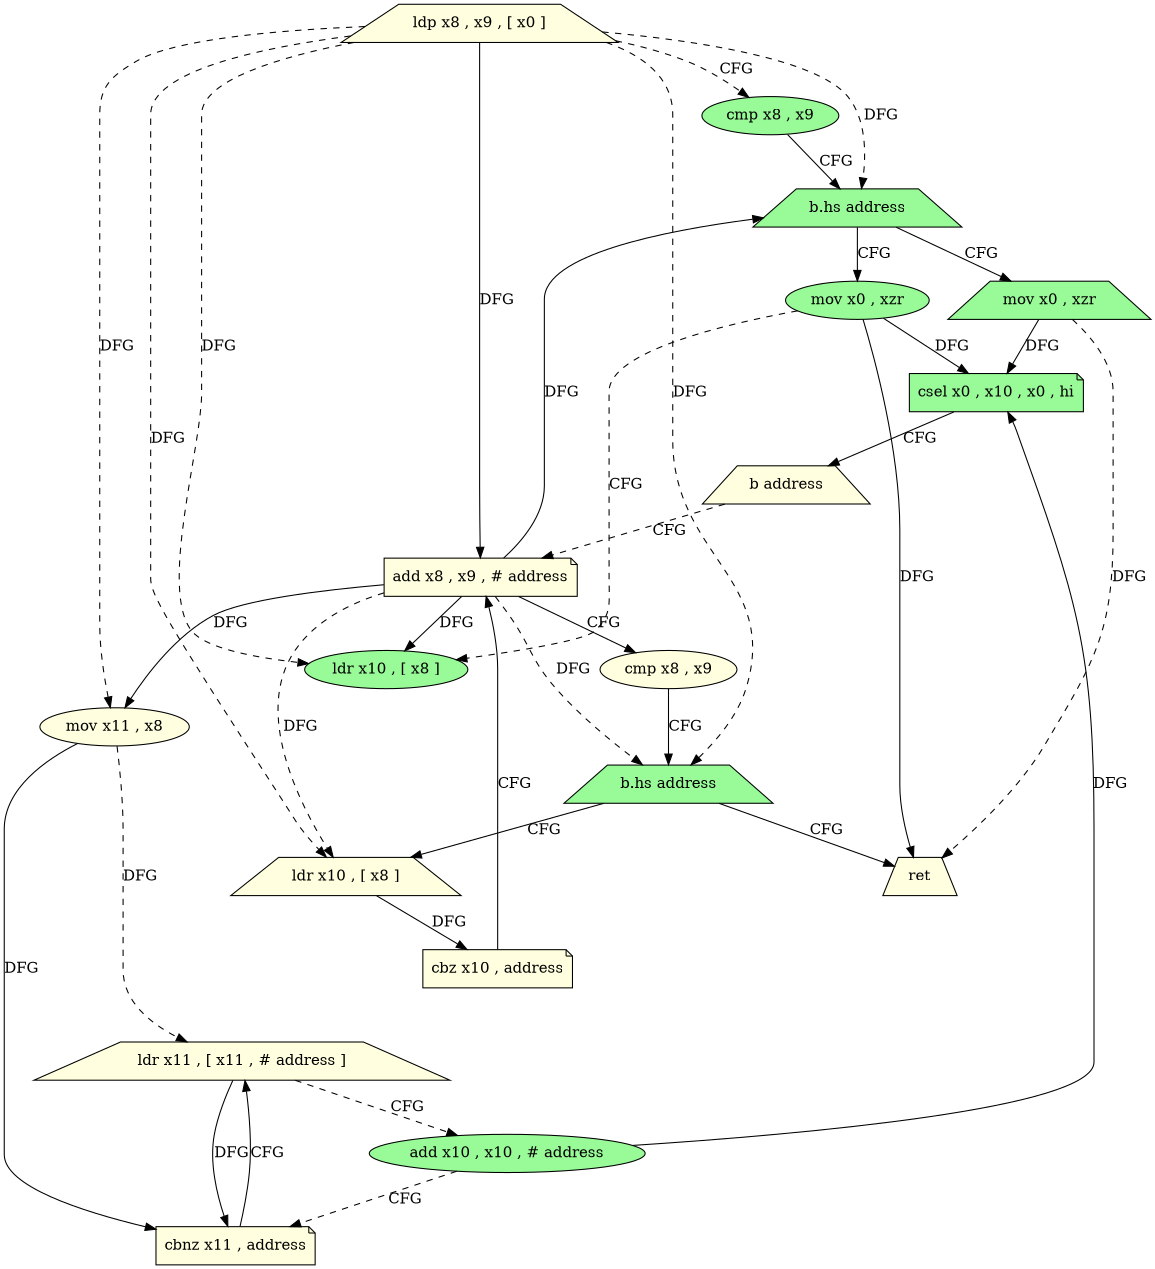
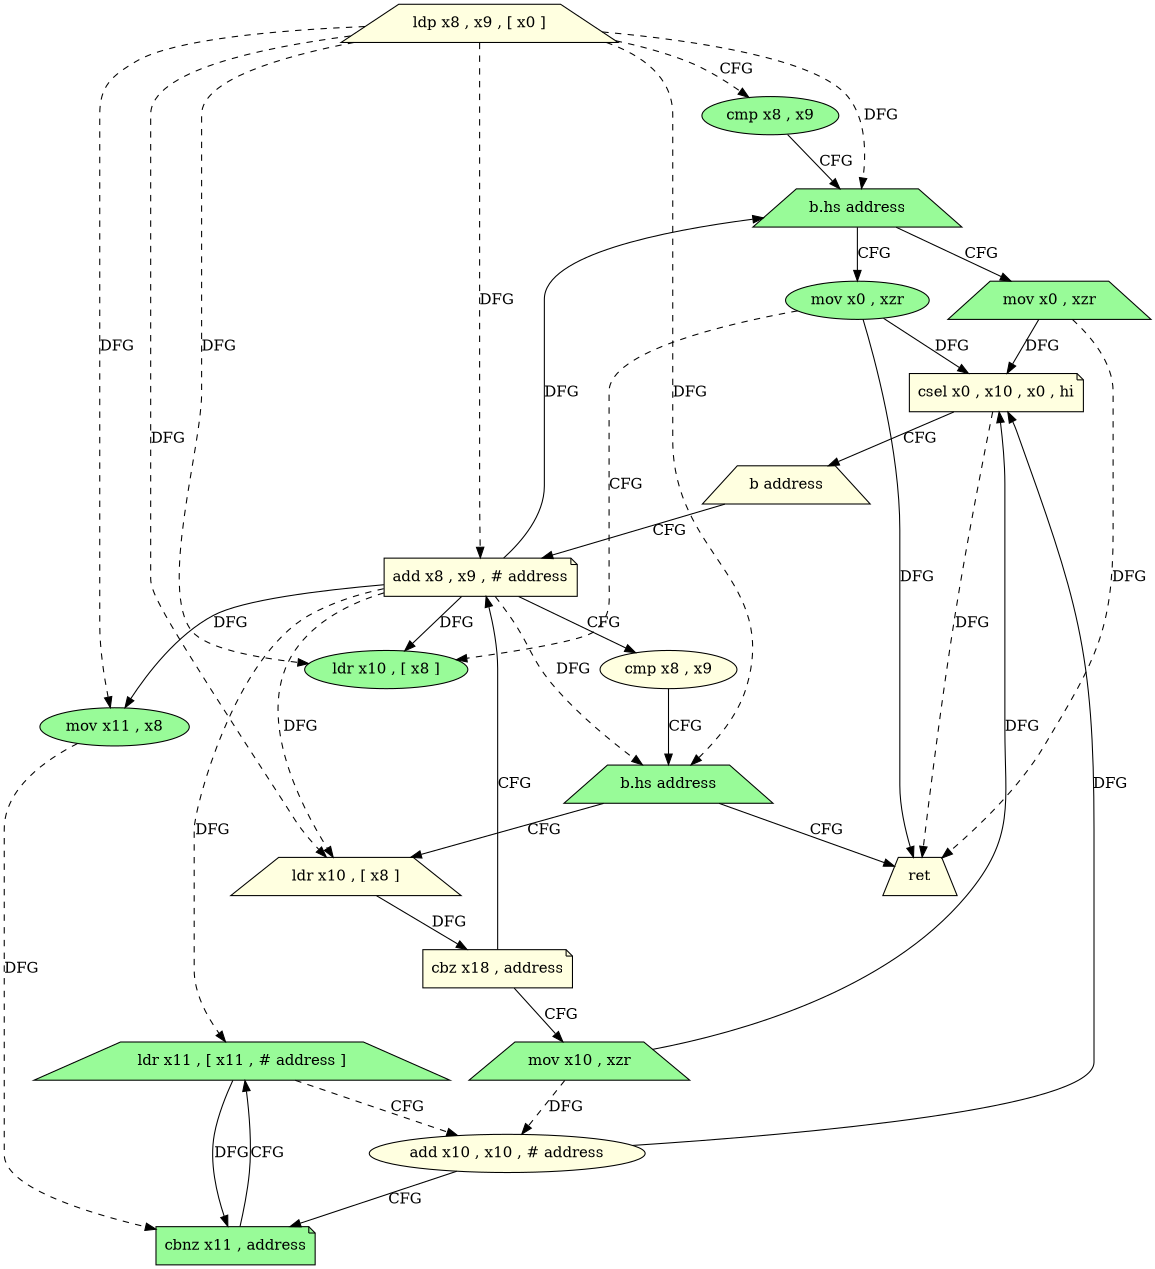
(480, 295) -> (480, 295)
(996, 393) -> (996, 393)
(639, 530) -> (639, 530)
none -> (953, 628)
(115, 727) -> (115, 727)
(123, 903) -> (208, 772)
(498, 969) -> (498, 969)
(4, 1015) -> (4, 1015)
(242, 1061) -> (242, 1061)
none -> (579, 1061)
(507, 1153) -> (507, 1153)
(378, 1197) -> (378, 1197)
(236, 1246) -> (236, 1246)
